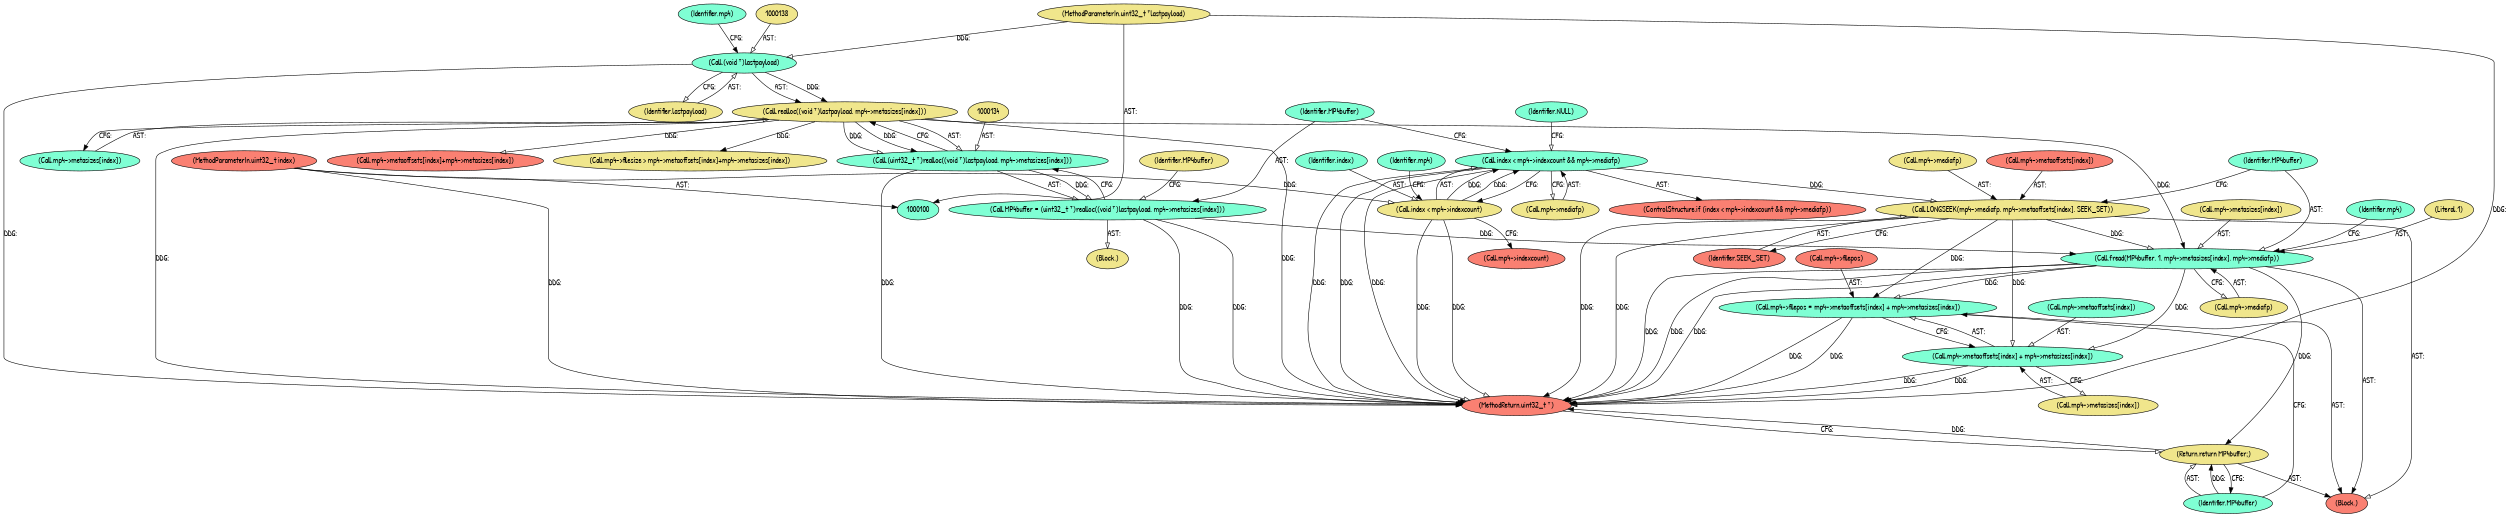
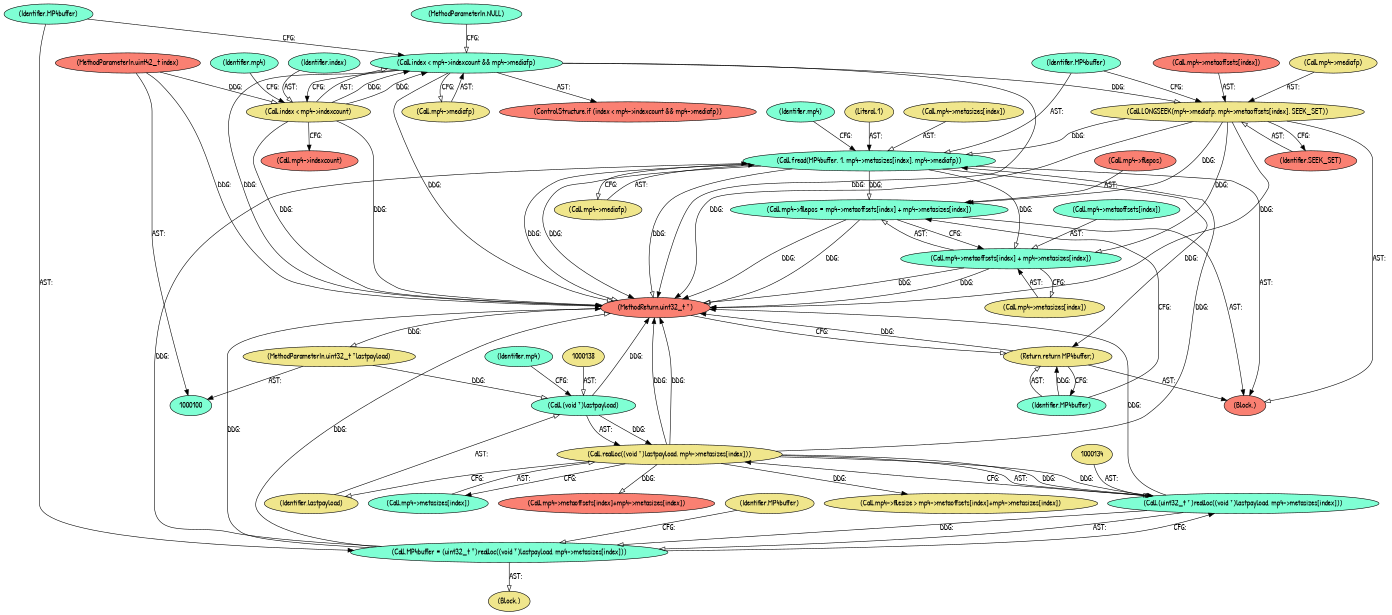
(2407, 48) -> (477, 317)
(703, 83) -> (470, 475)
(1551, 112) -> (466, 14)
(244, 161) -> (128, 63)
